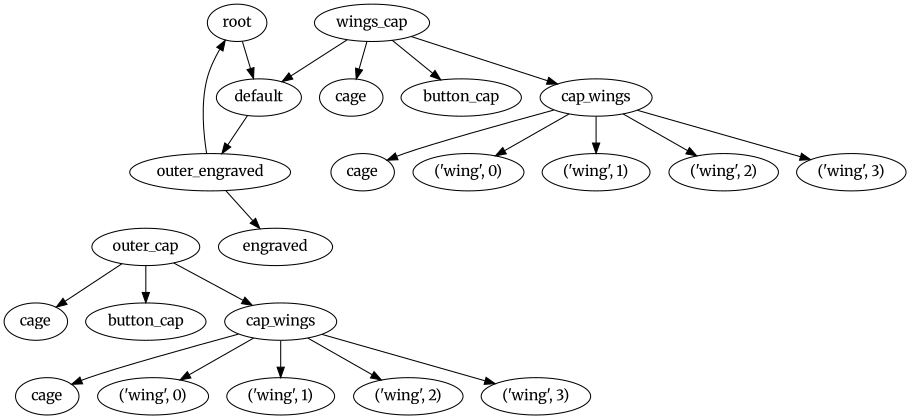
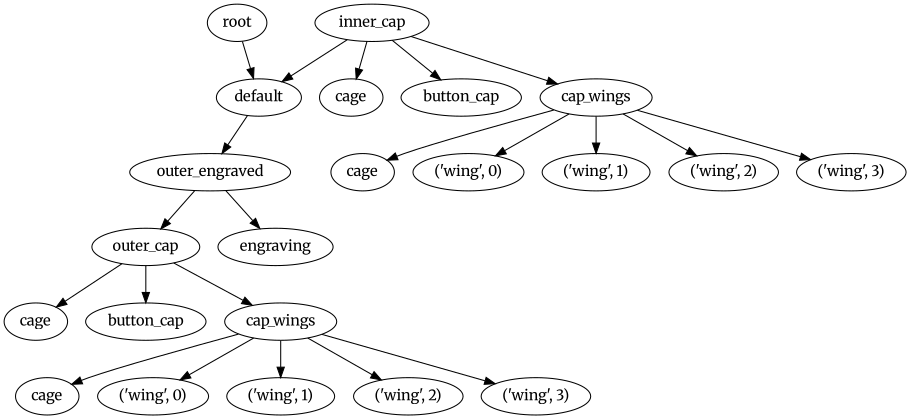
(372, 23) -> (372, 23)
(204, 100) -> (181, 206)
(276, 247) -> (276, 247)
